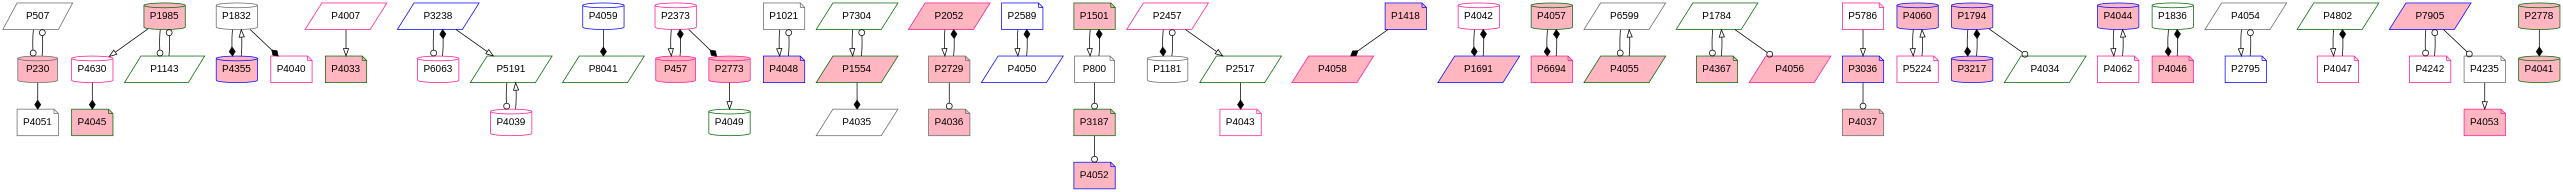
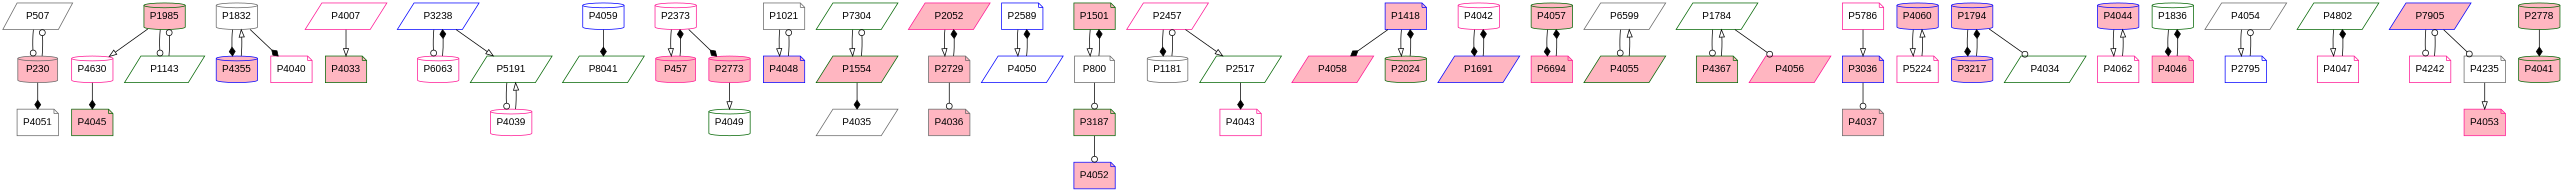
none -> (1406, 69)
